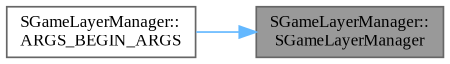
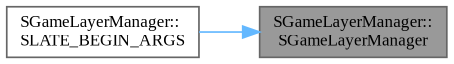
(101, 32) -> (103, 32)
